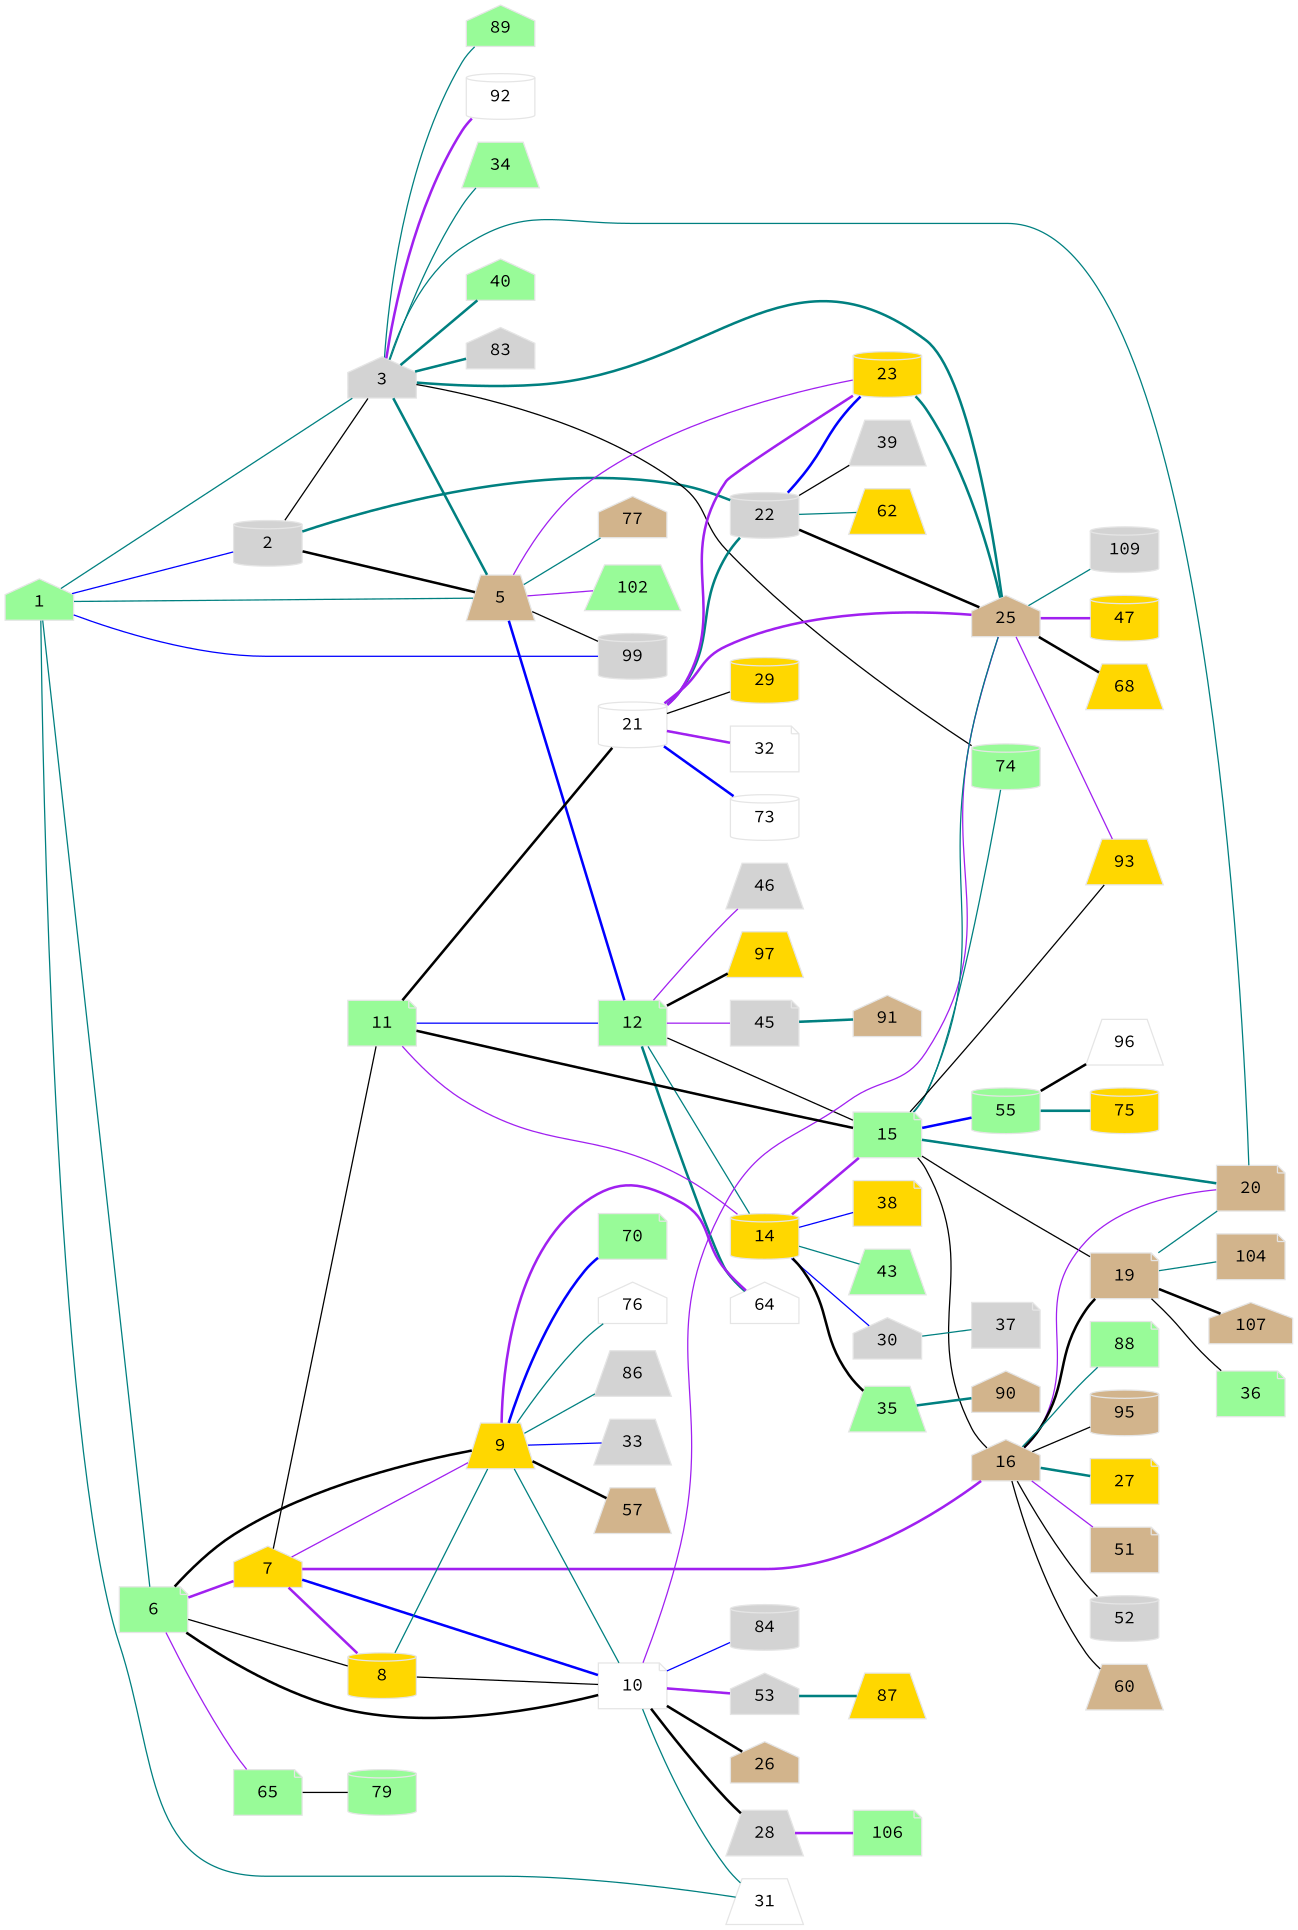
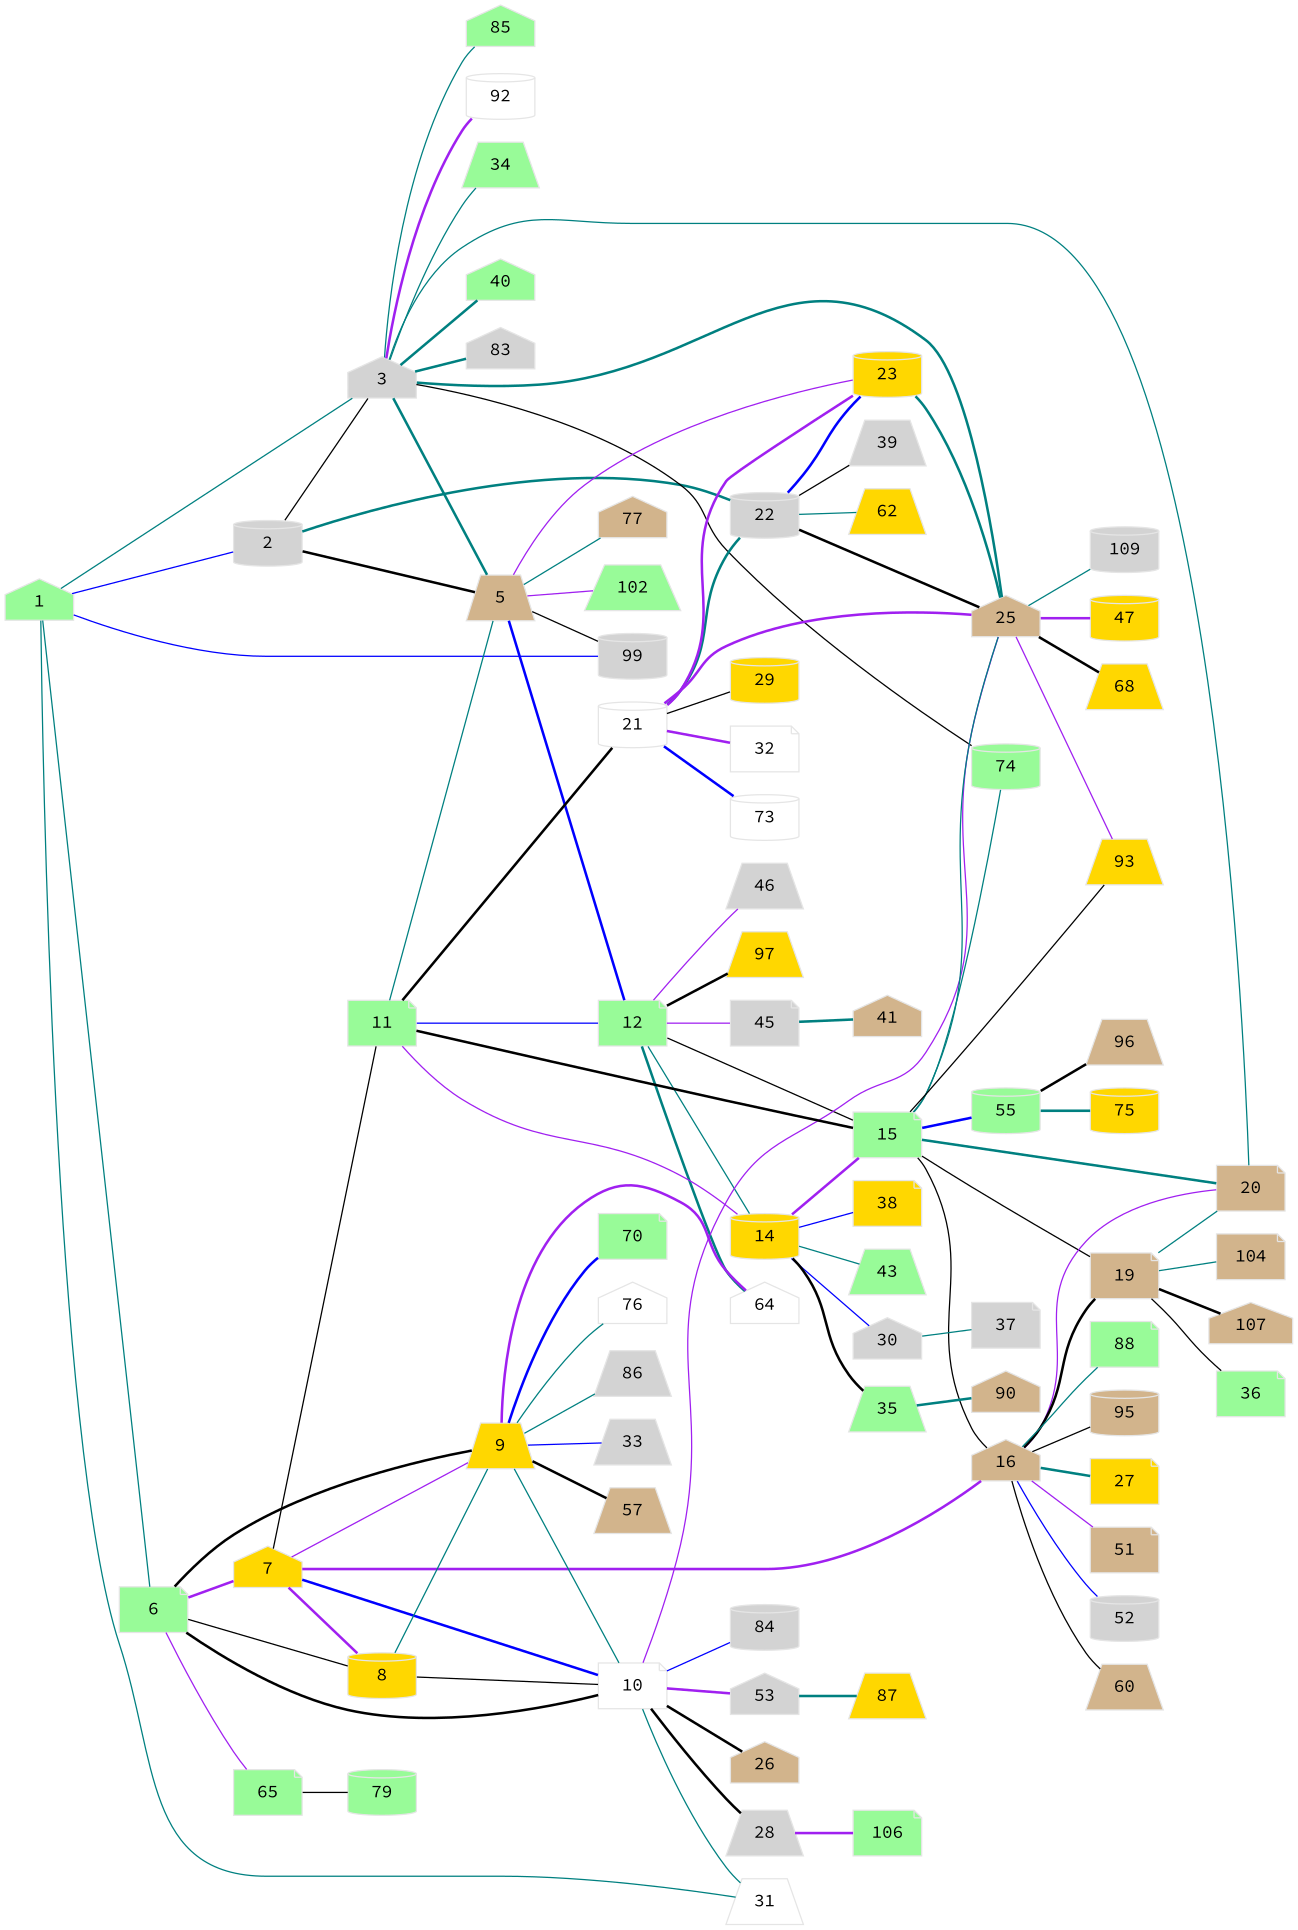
(501, 28) -> (501, 28)
(274, 600) -> (441, 811)
(887, 1018) -> (887, 1018)
(1125, 1042) -> (1125, 1042)
(1054, 1541) -> (1054, 1541)
